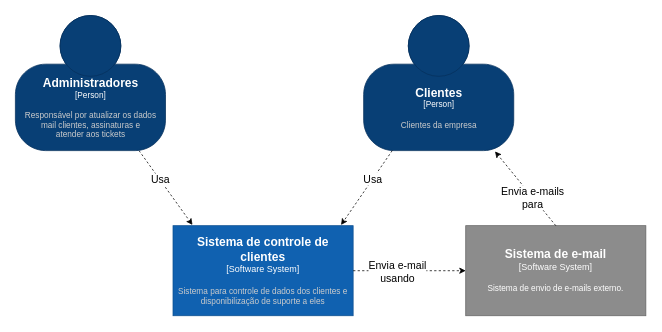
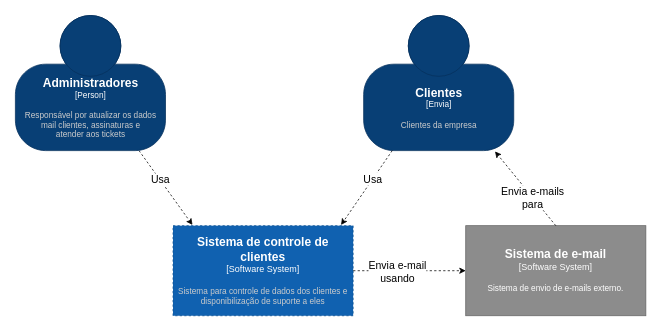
(439, 108) -> (439, 108)
(263, 270) -> (263, 270)
